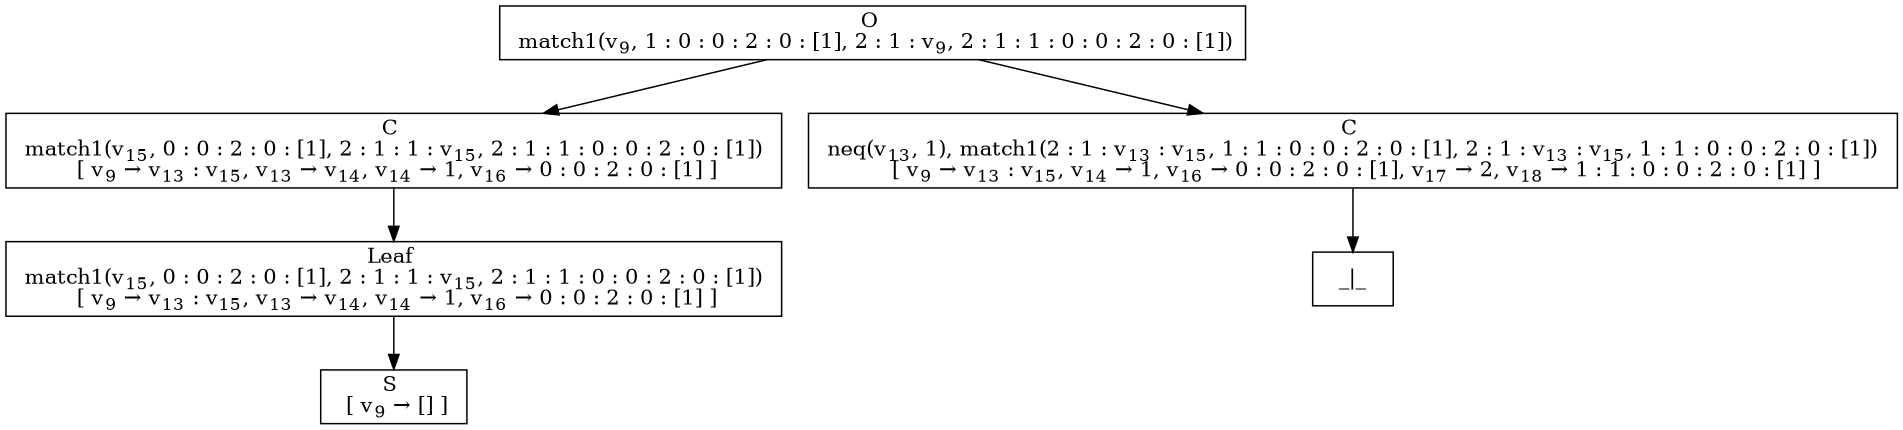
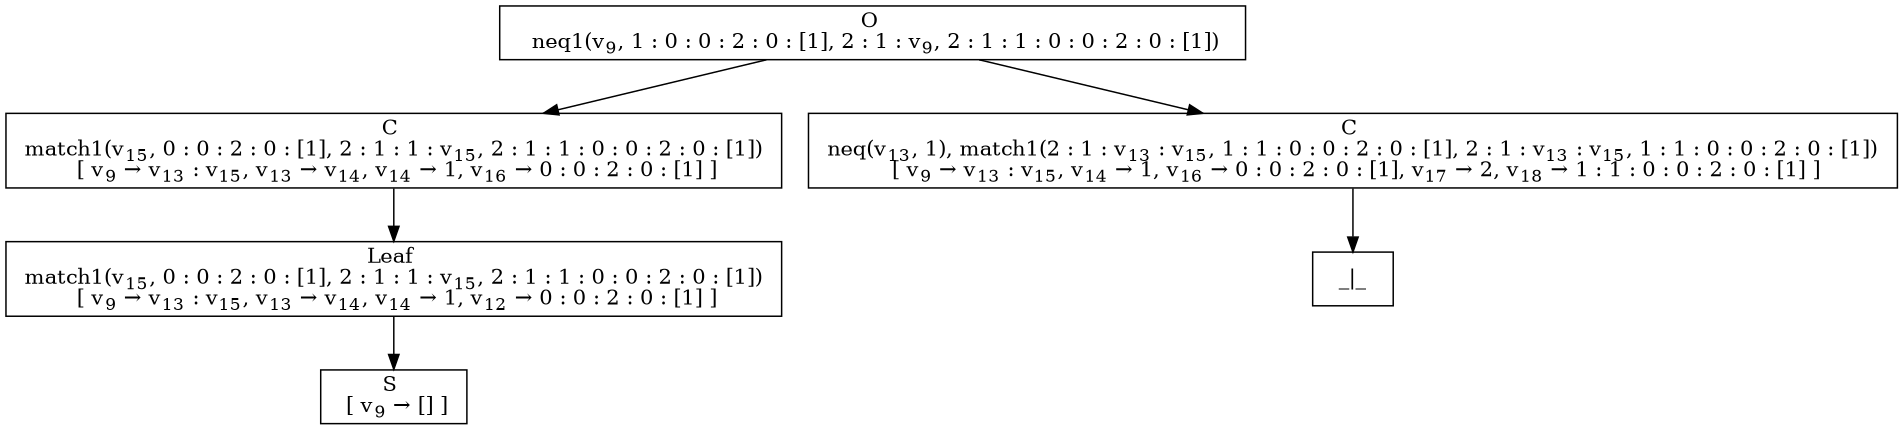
(565, 42) -> (565, 42)
(496, 298) -> (496, 298)
